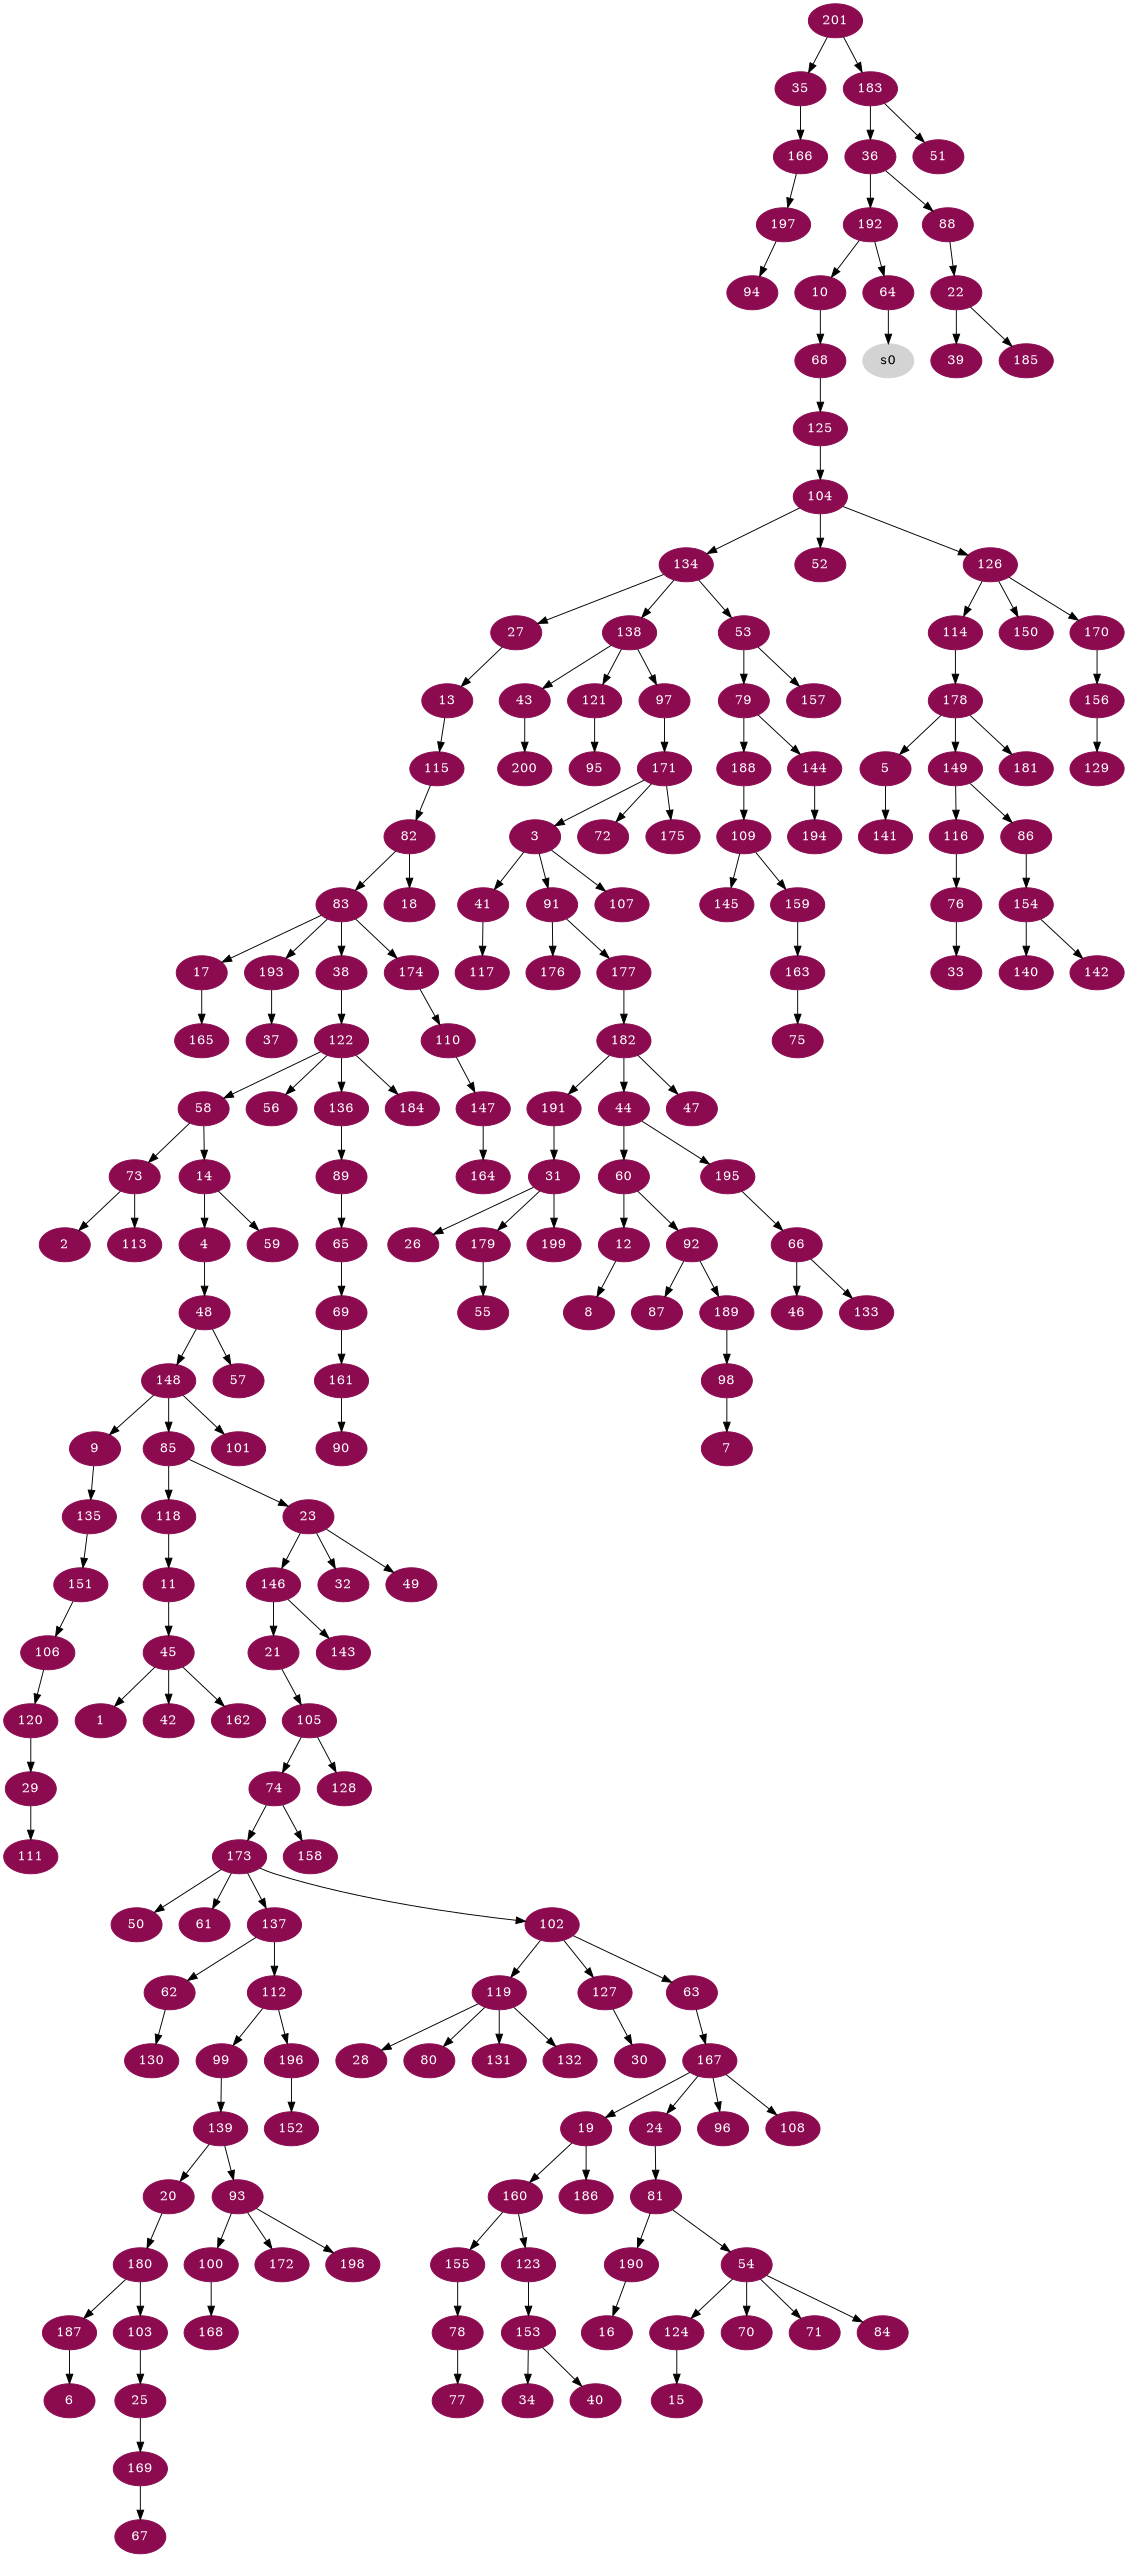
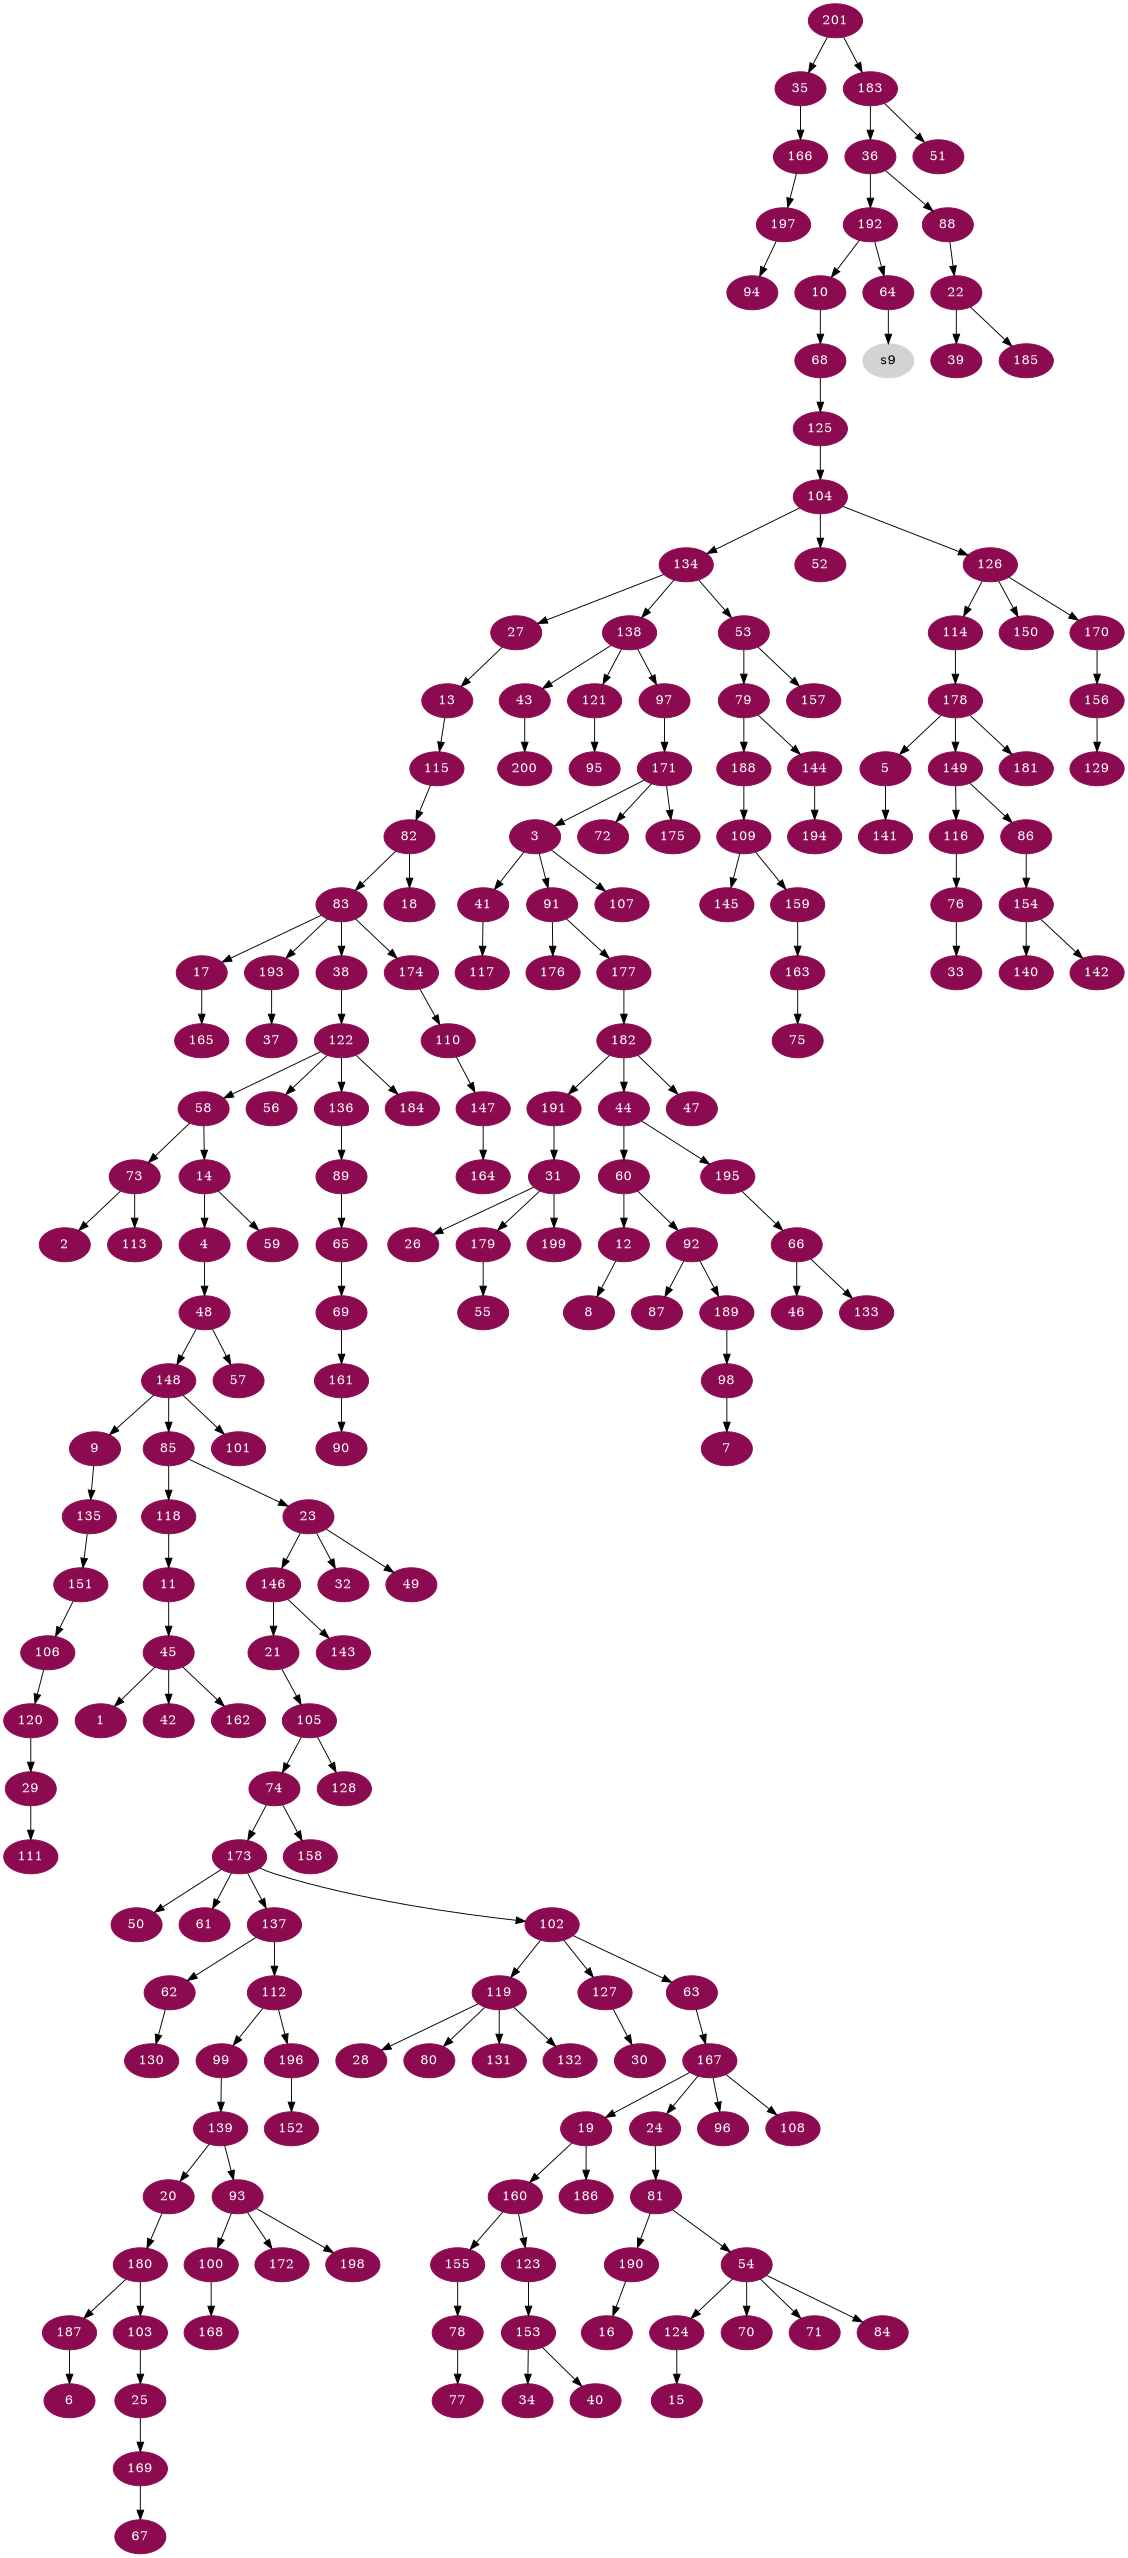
(888, 361) -> (888, 361)
